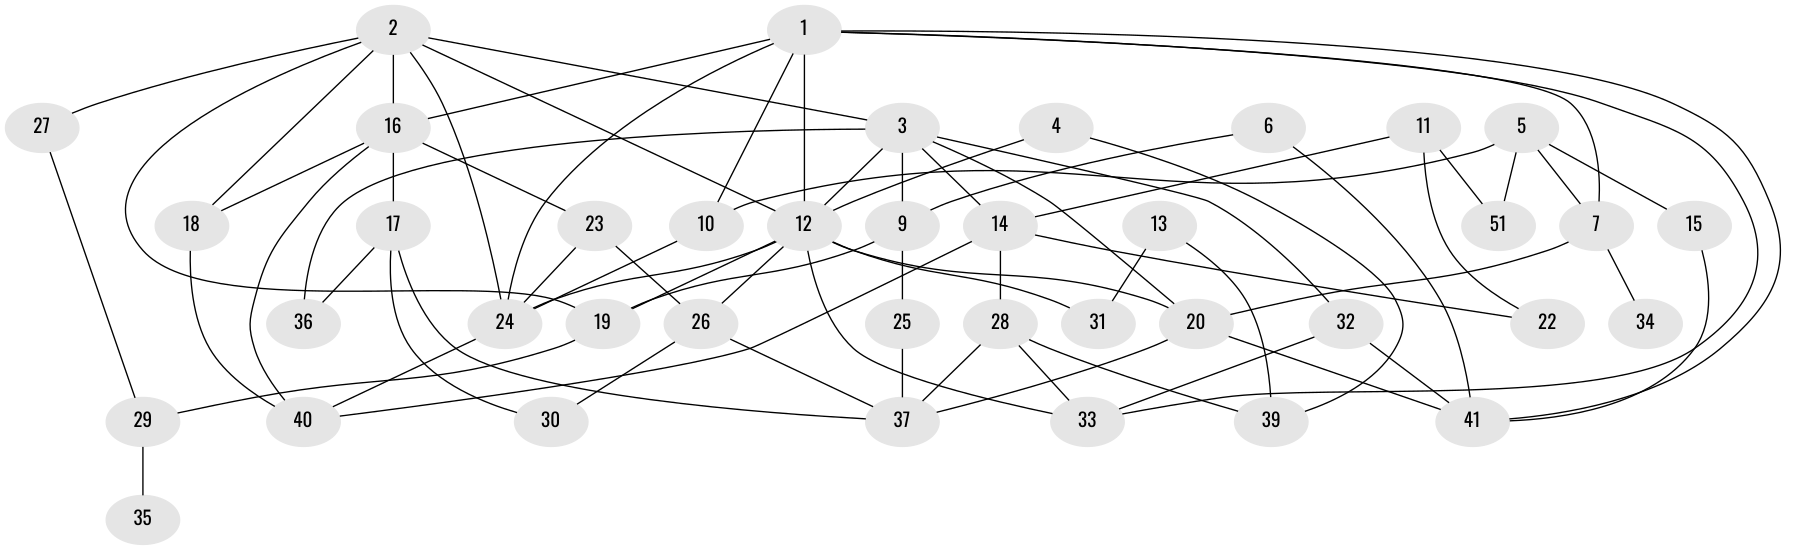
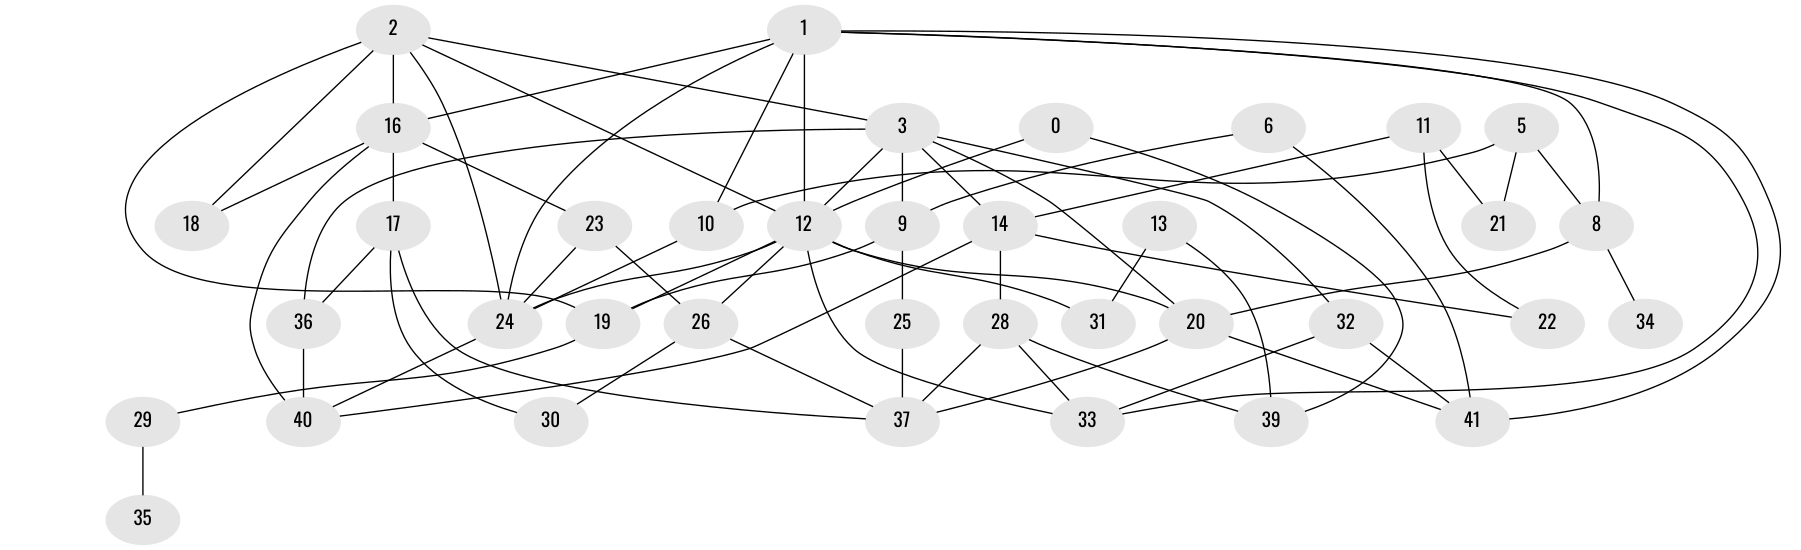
(42, 128) -> none
(1056, 128) -> (1056, 128)
(1499, 226) -> (1499, 226)
(1597, 226) -> (1597, 226)
(1695, 226) -> none
(207, 343) -> (304, 373)
